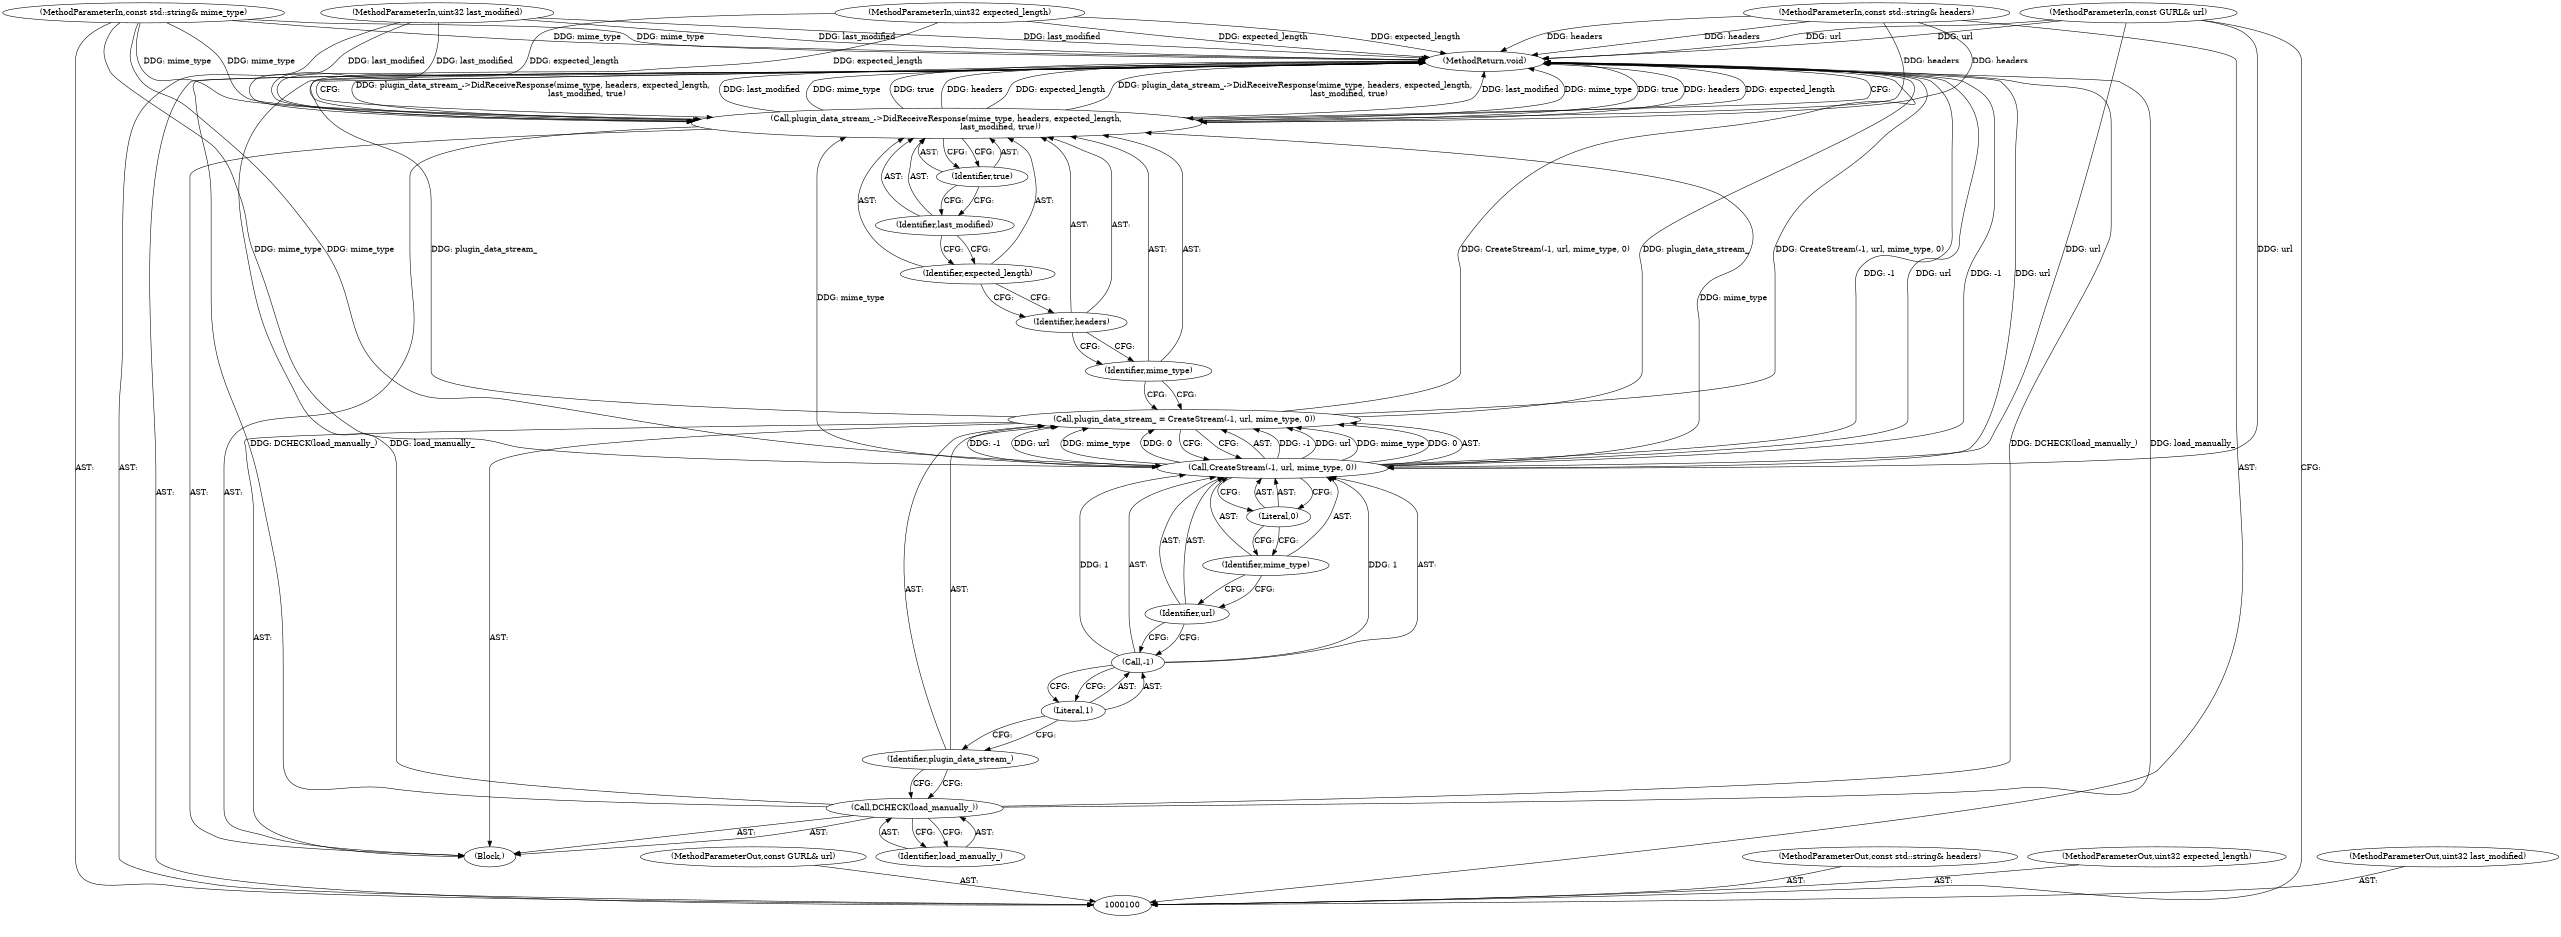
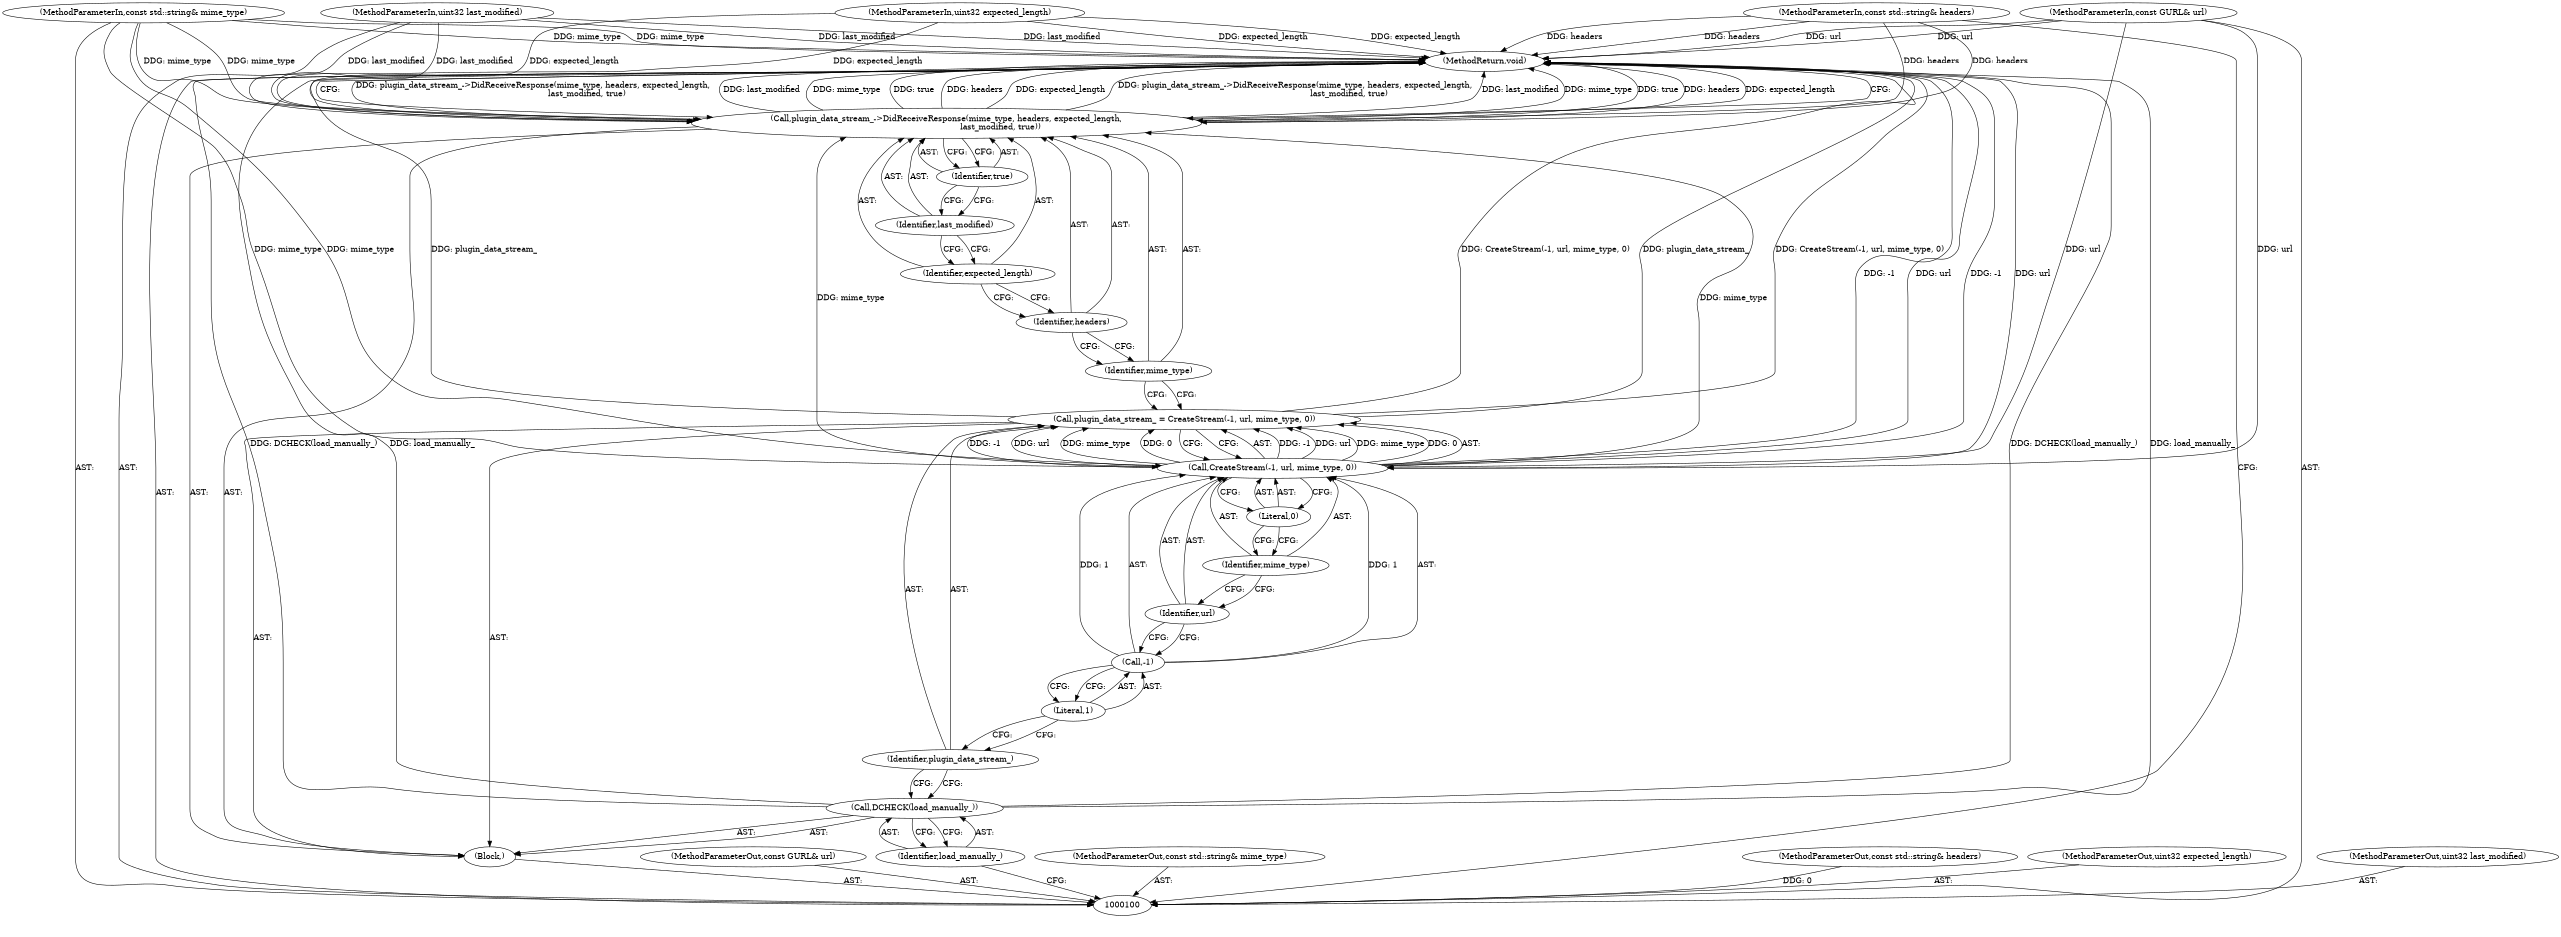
(2249, 468) -> (2249, 468)
(2312, 468) -> (2312, 468)
none -> (1180, 857)
none -> (802, 881)
(1797, 881) -> (1797, 881)
none -> (1038, 882)
